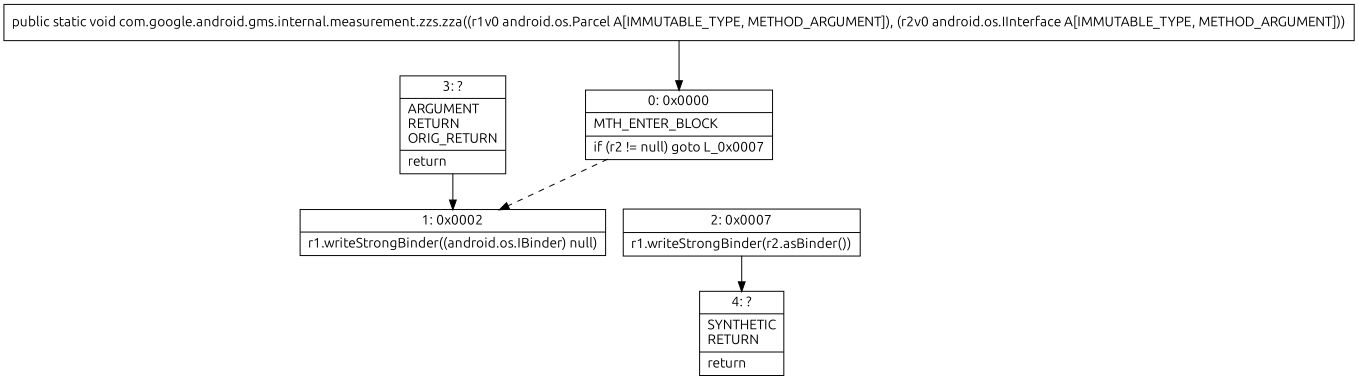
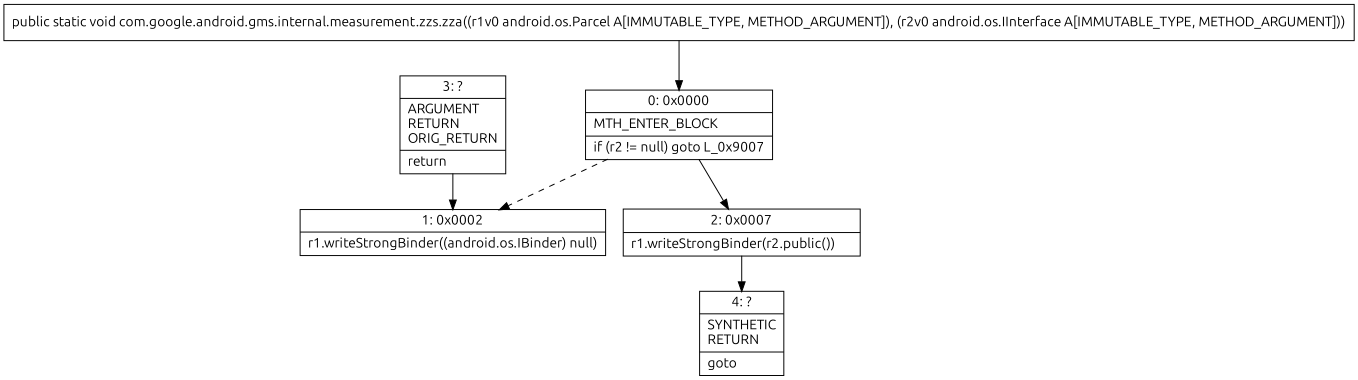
(679, 147) -> (679, 147)
none -> (711, 180)
(742, 244) -> (733, 244)
(727, 363) -> (723, 363)
